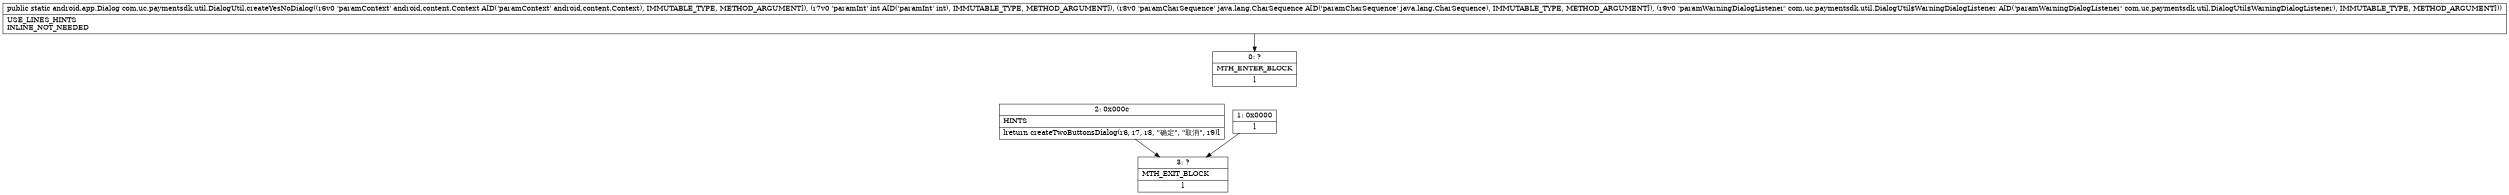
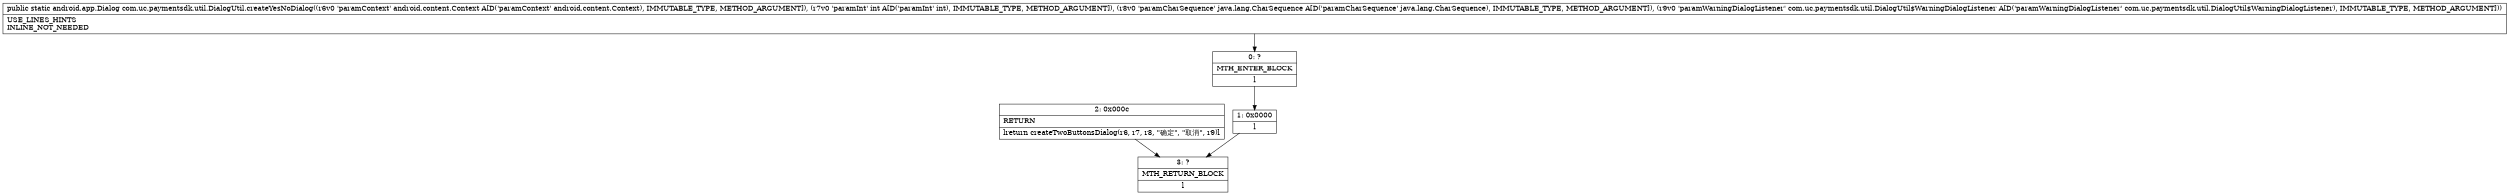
none -> (1255, 96)
(1015, 121) -> (1019, 121)
(1176, 174) -> (1183, 174)
